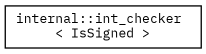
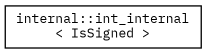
(103, 27) -> (103, 27)
